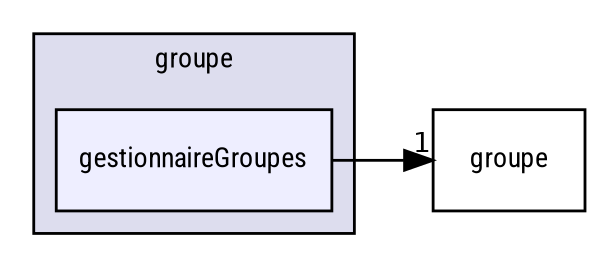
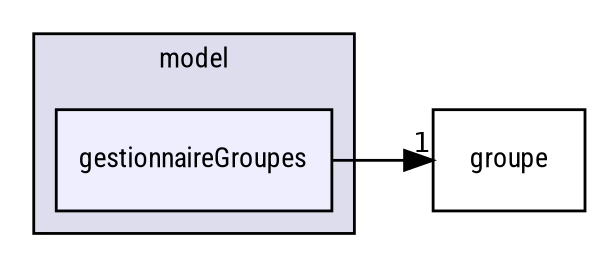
(194, 60) -> (194, 60)
